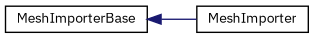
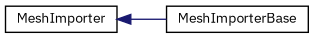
(179, 19) -> (149, 19)
